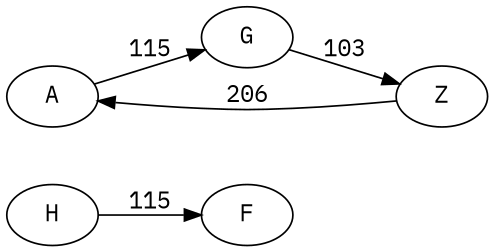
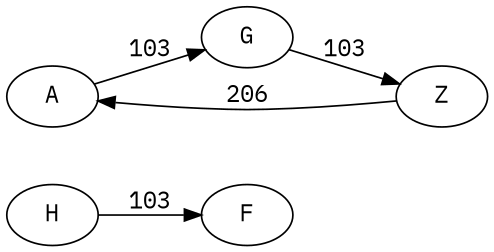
(150, 50) -> (150, 50)
(150, 202) -> (150, 202)
